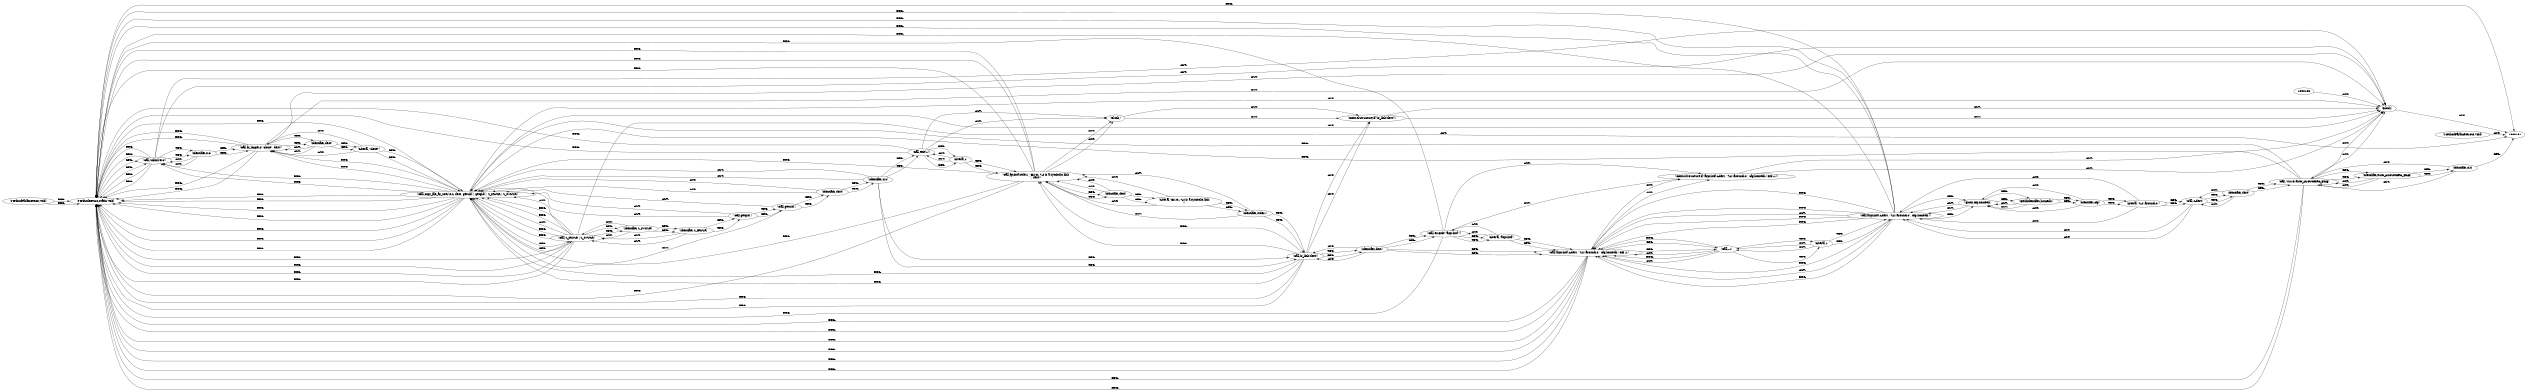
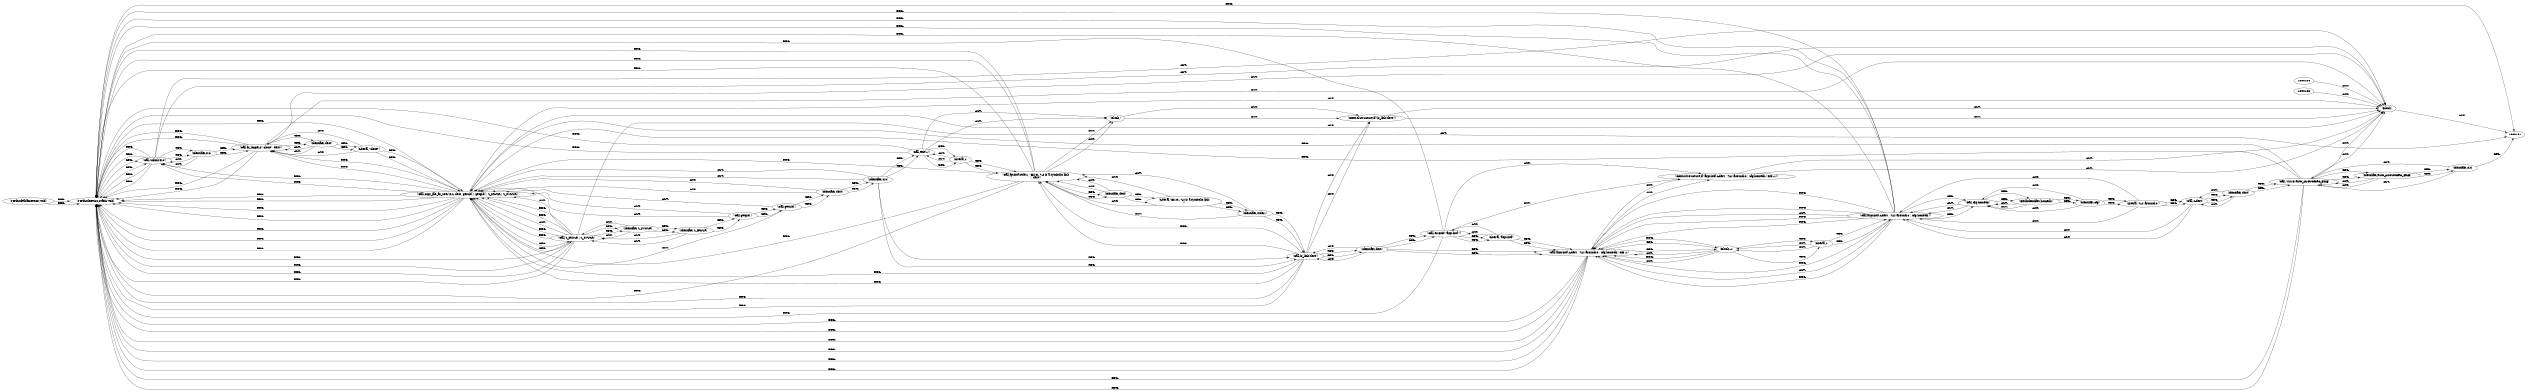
none -> (2304, 81)
(2463, 135) -> none
(1978, 203) -> (1978, 203)
(1727, 249) -> (1727, 249)
